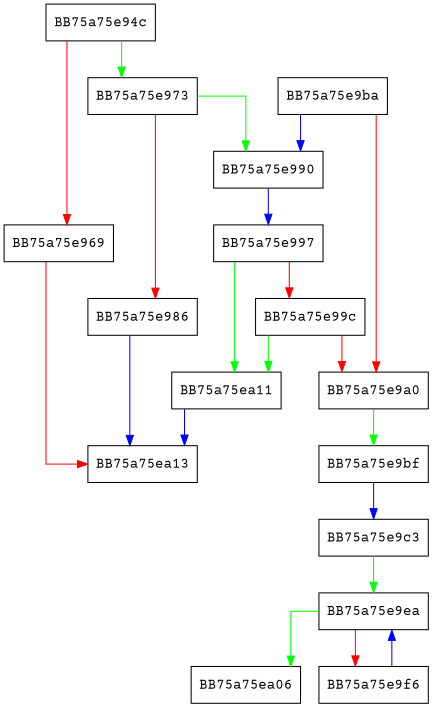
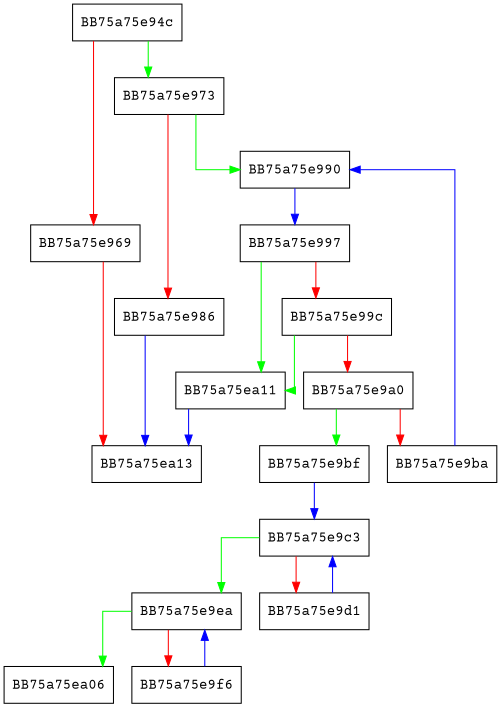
(376, 238) -> (400, 422)
none -> (314, 611)
